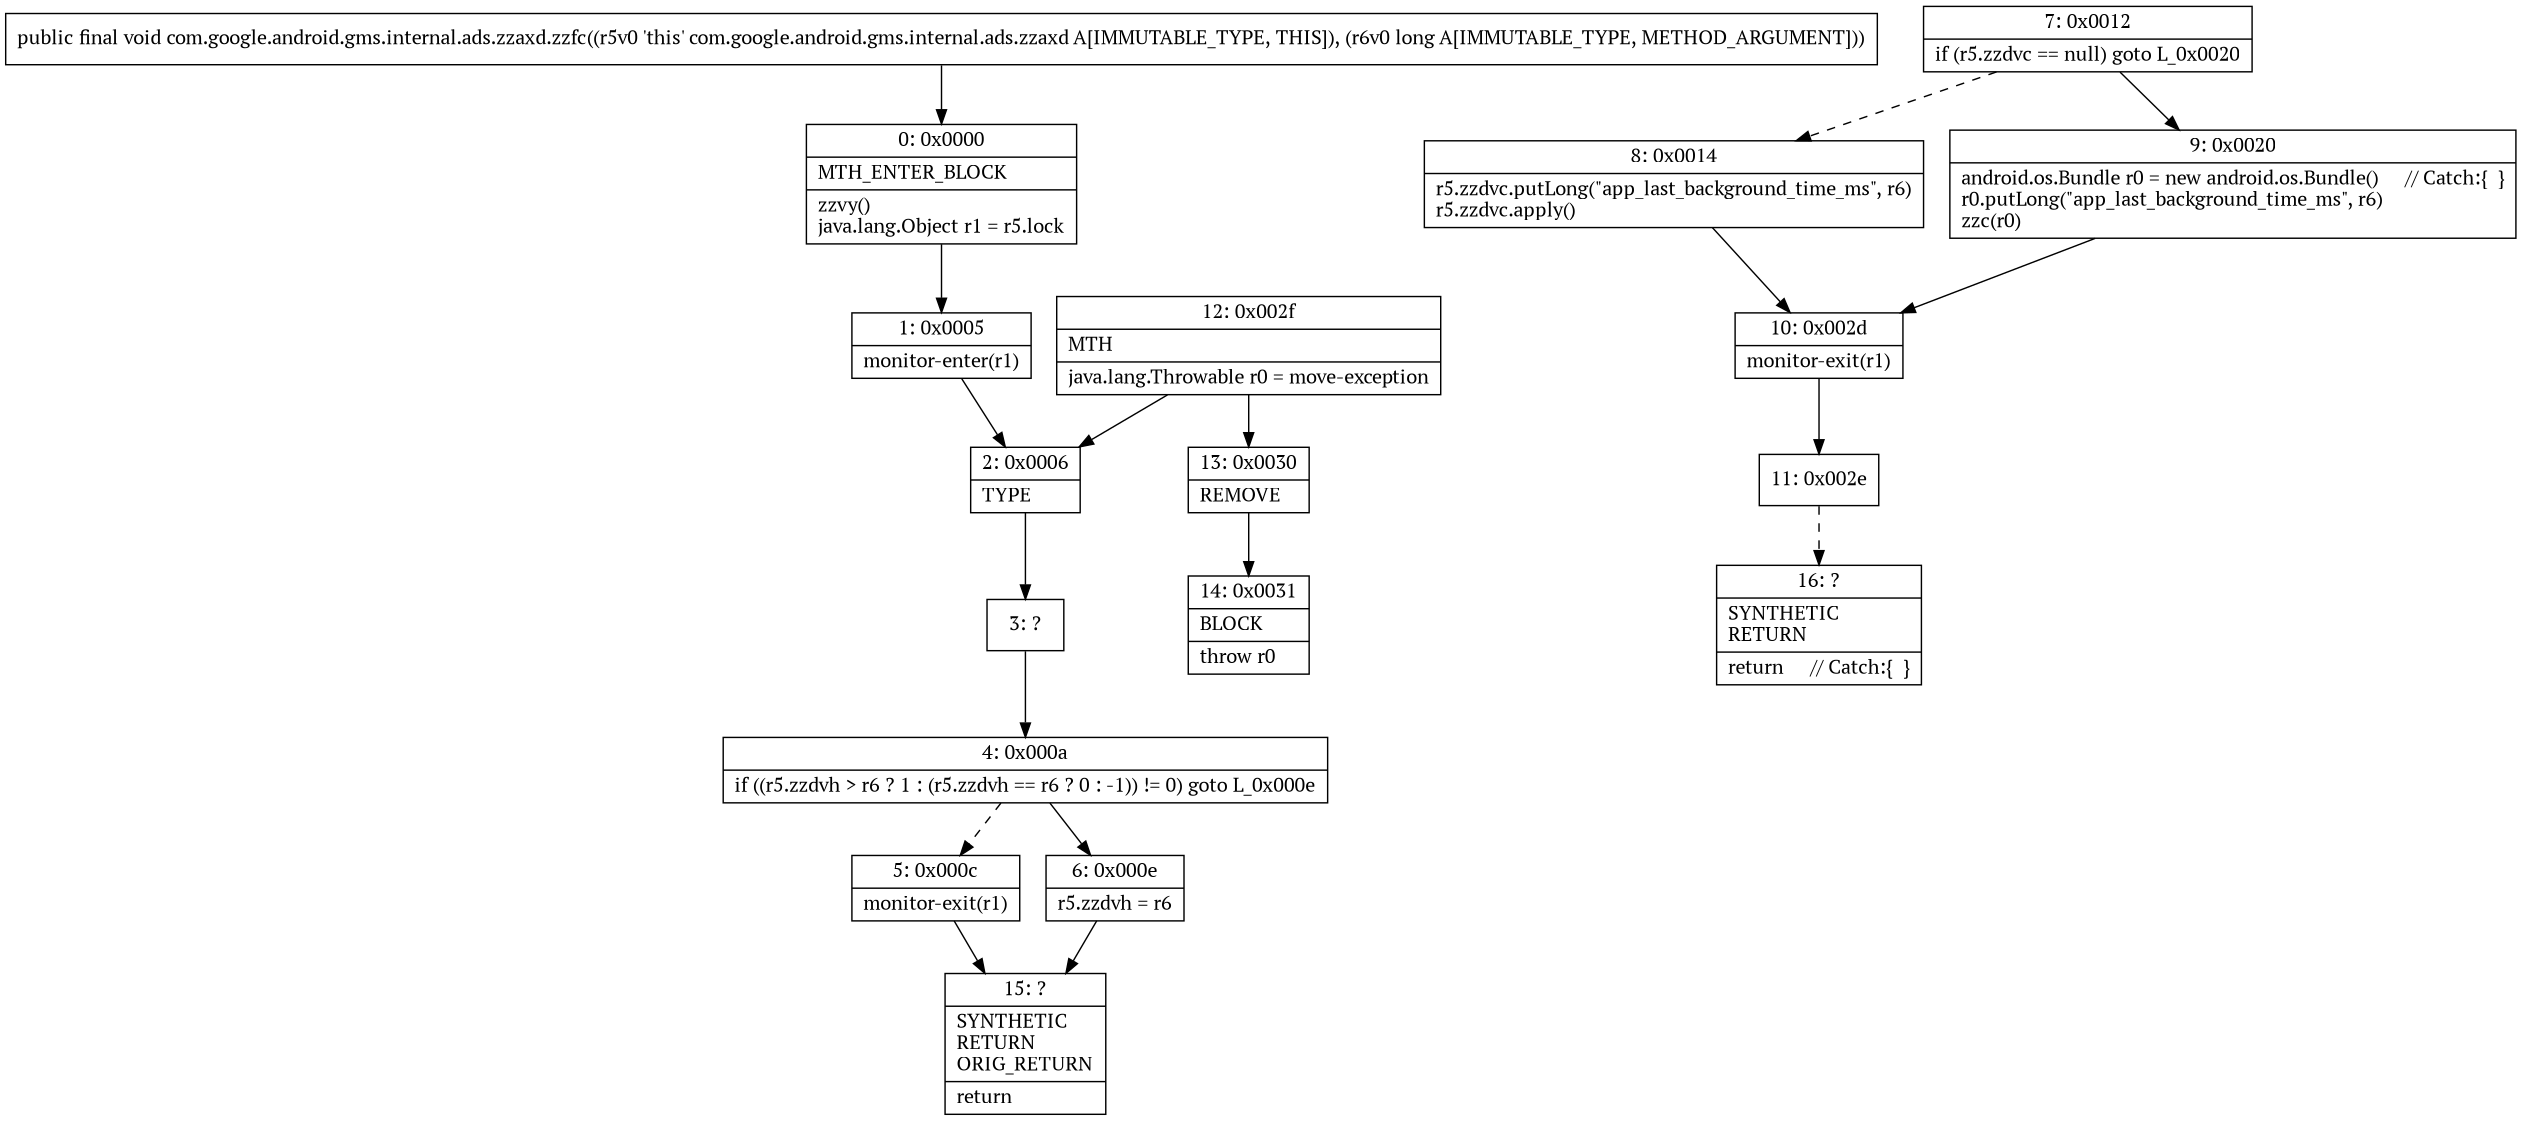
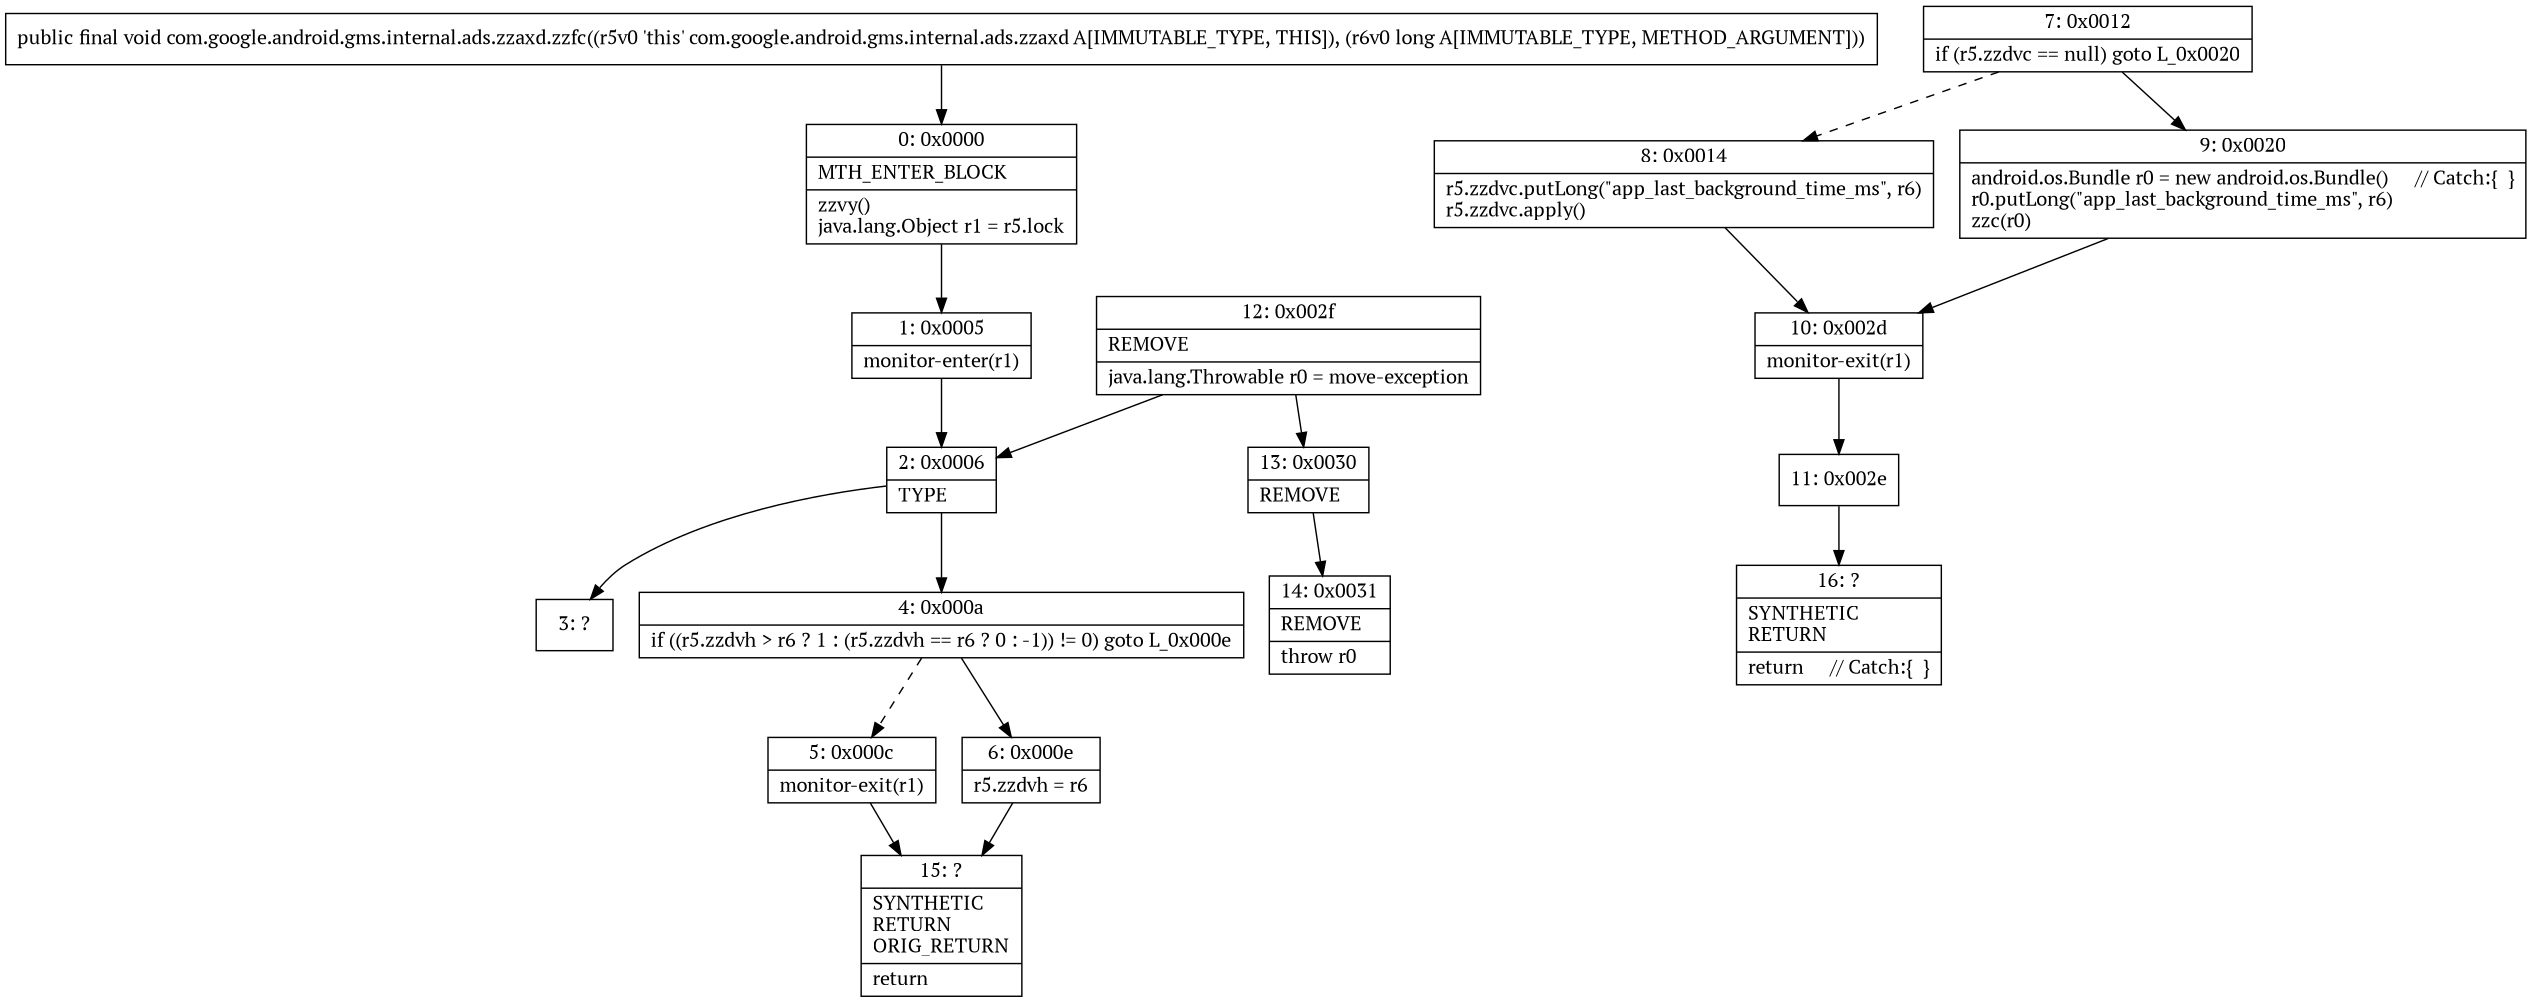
(1091, 345) -> (1149, 345)
(1819, 528) -> (1839, 528)
(1232, 624) -> (1322, 624)
(1025, 687) -> (942, 545)
